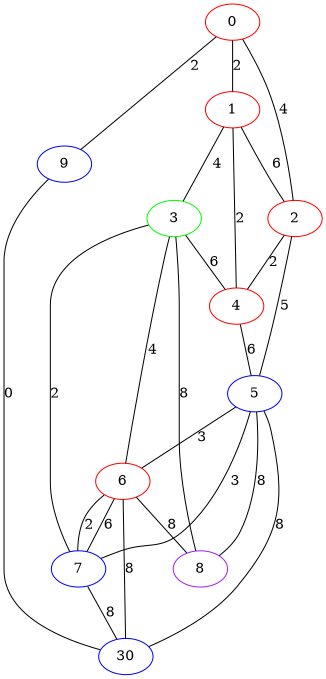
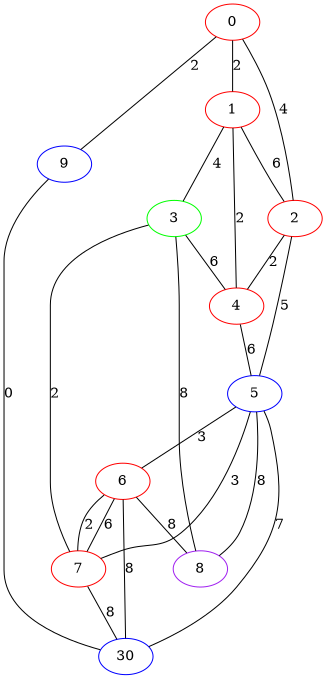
(146, 350) -> none
(280, 525) -> (280, 525)
(79, 569) -> (79, 569)
